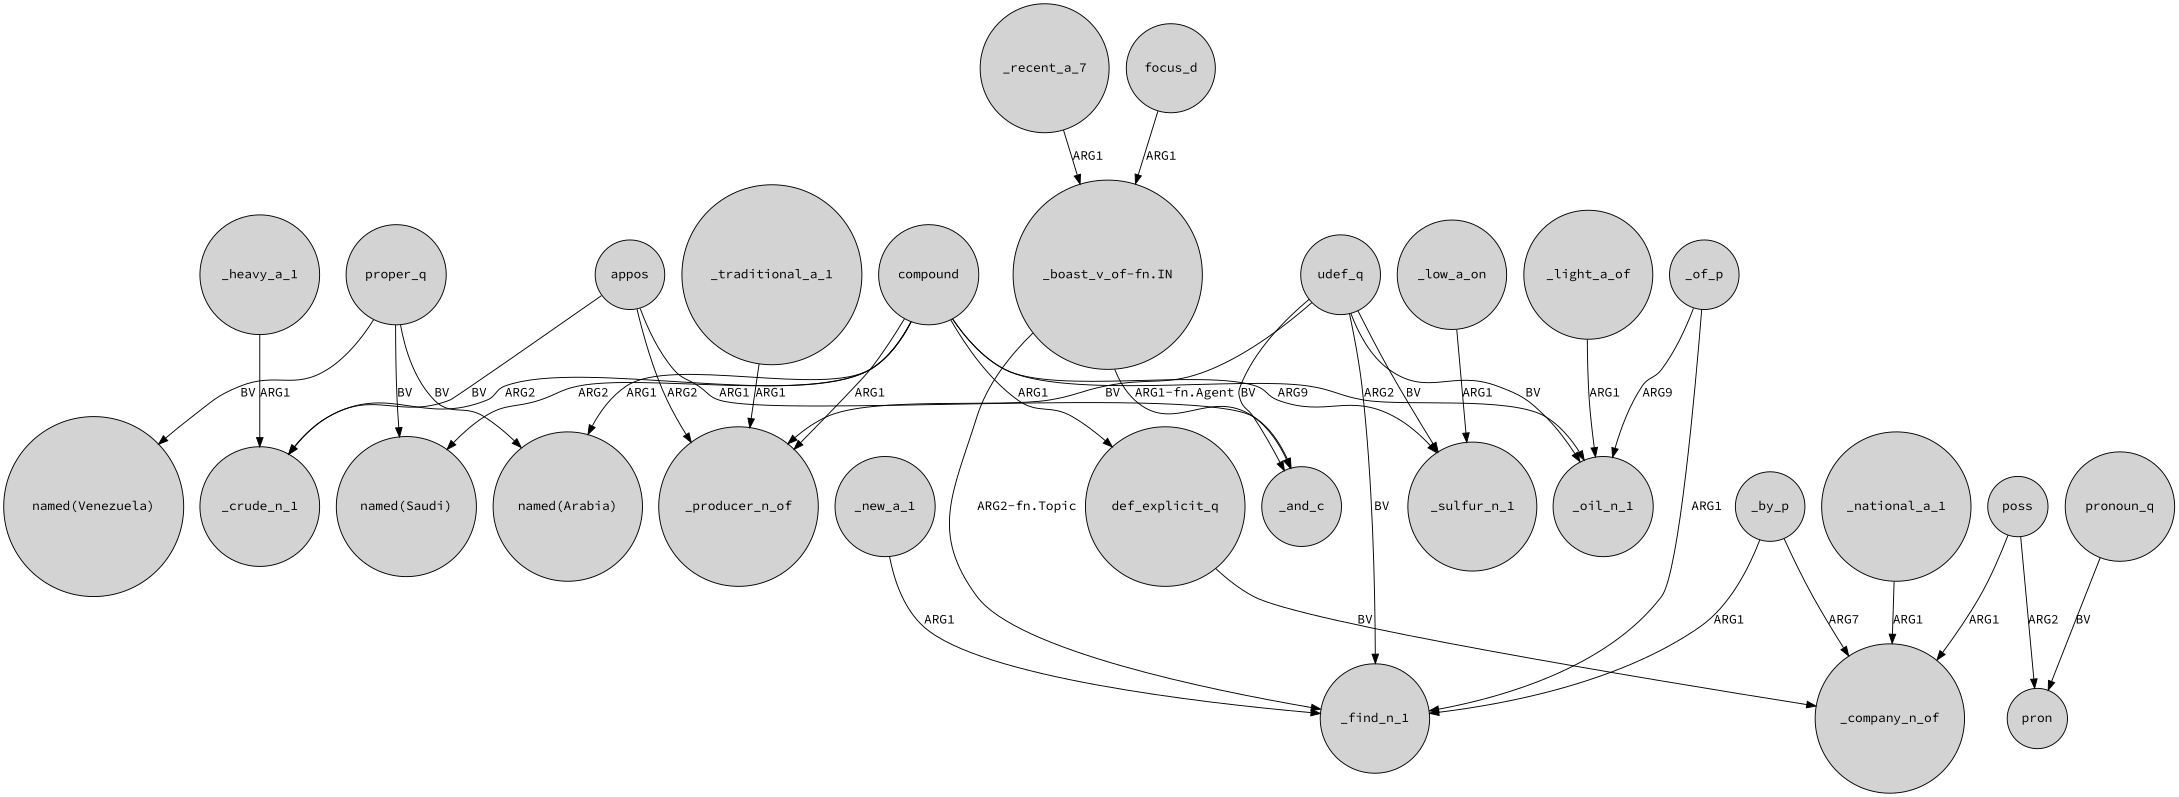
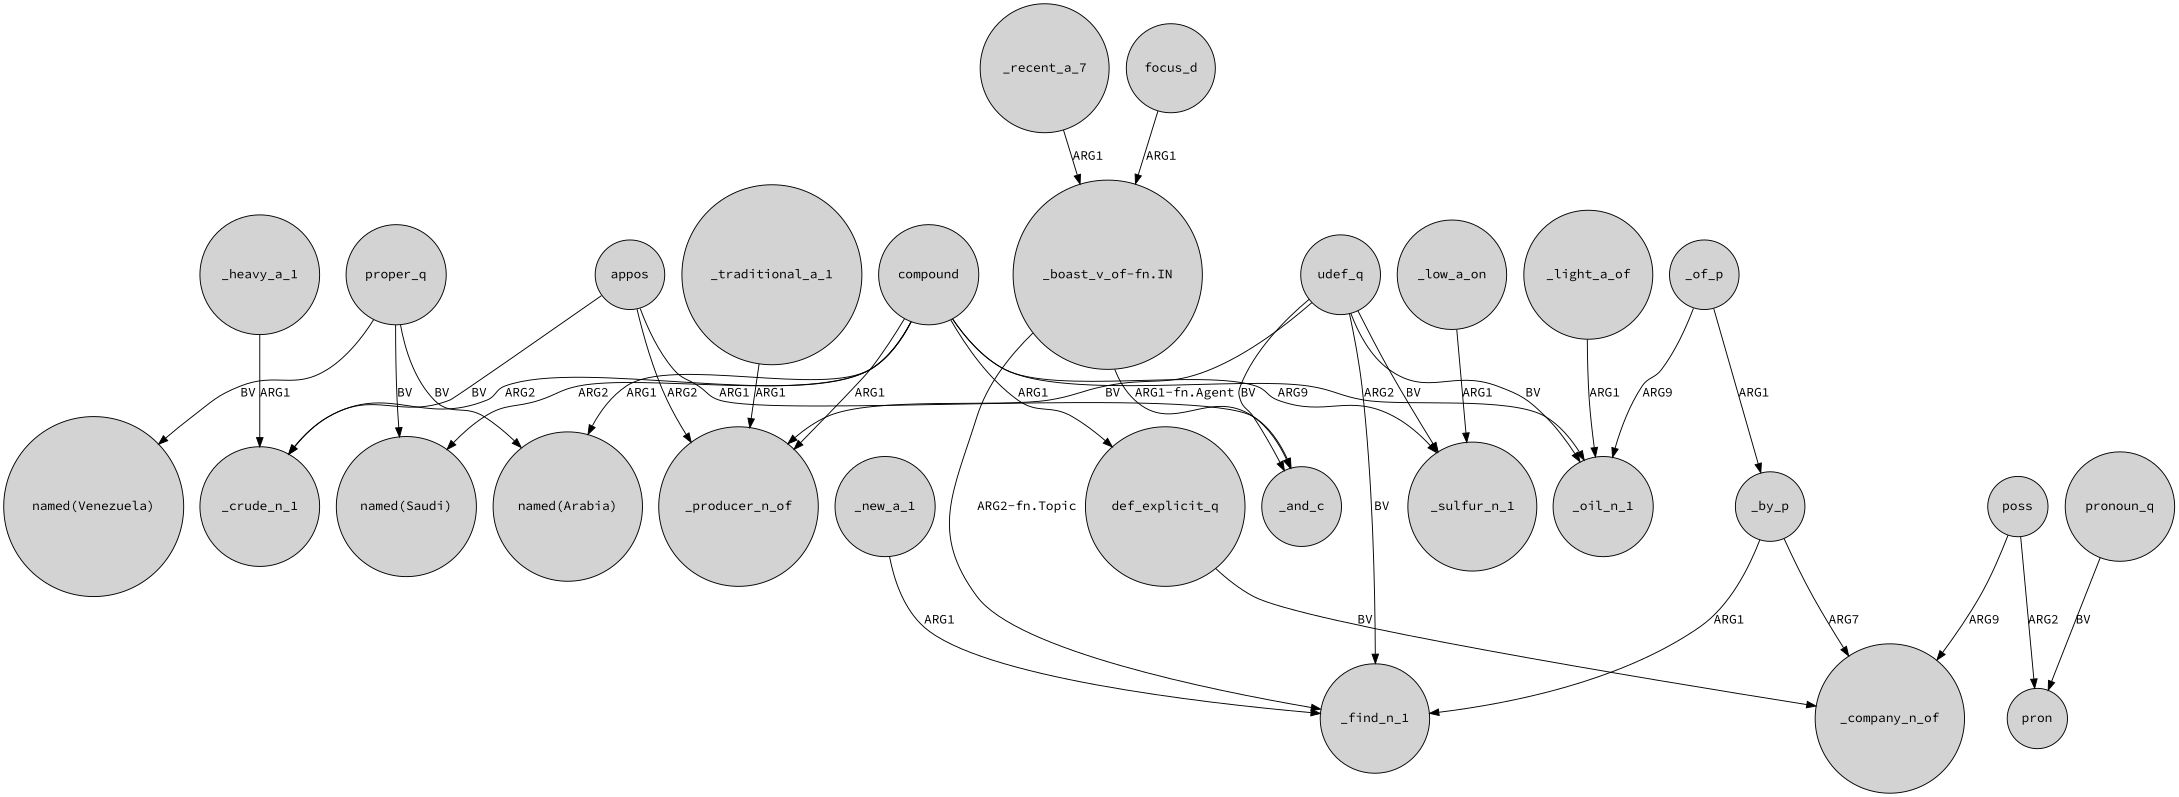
(1896, 507) -> none
(1668, 580) -> (1736, 386)
(1985, 620) -> (1985, 620)
